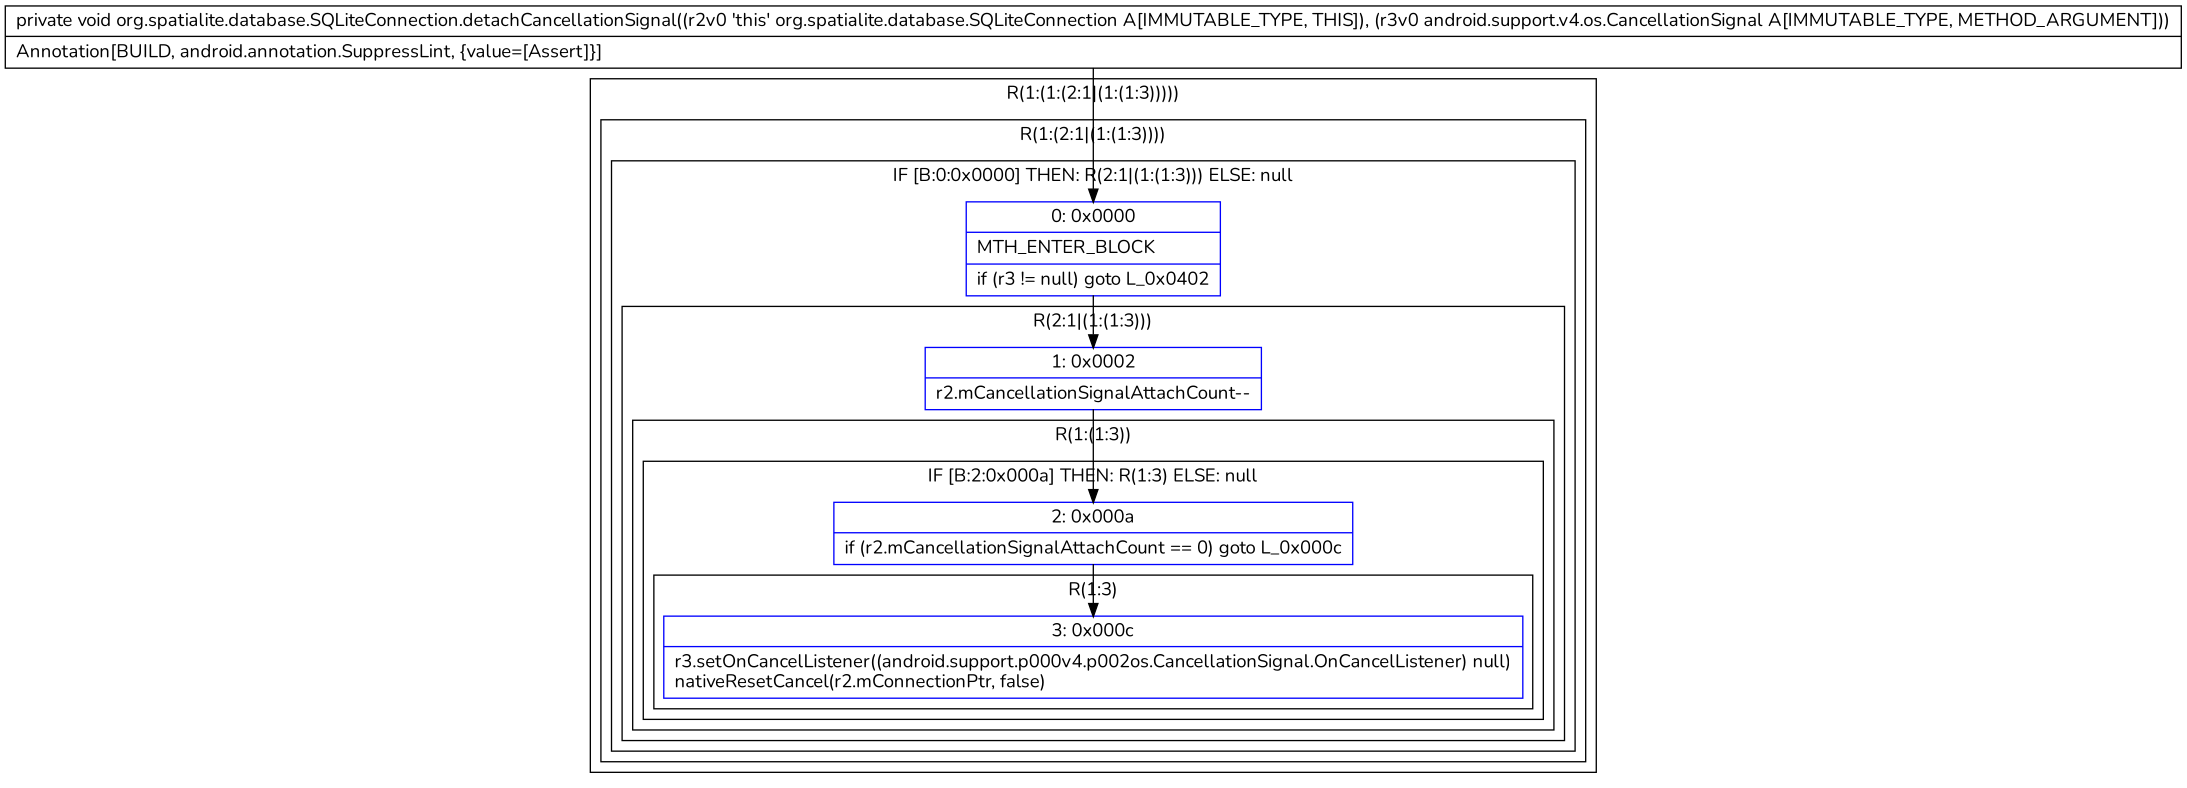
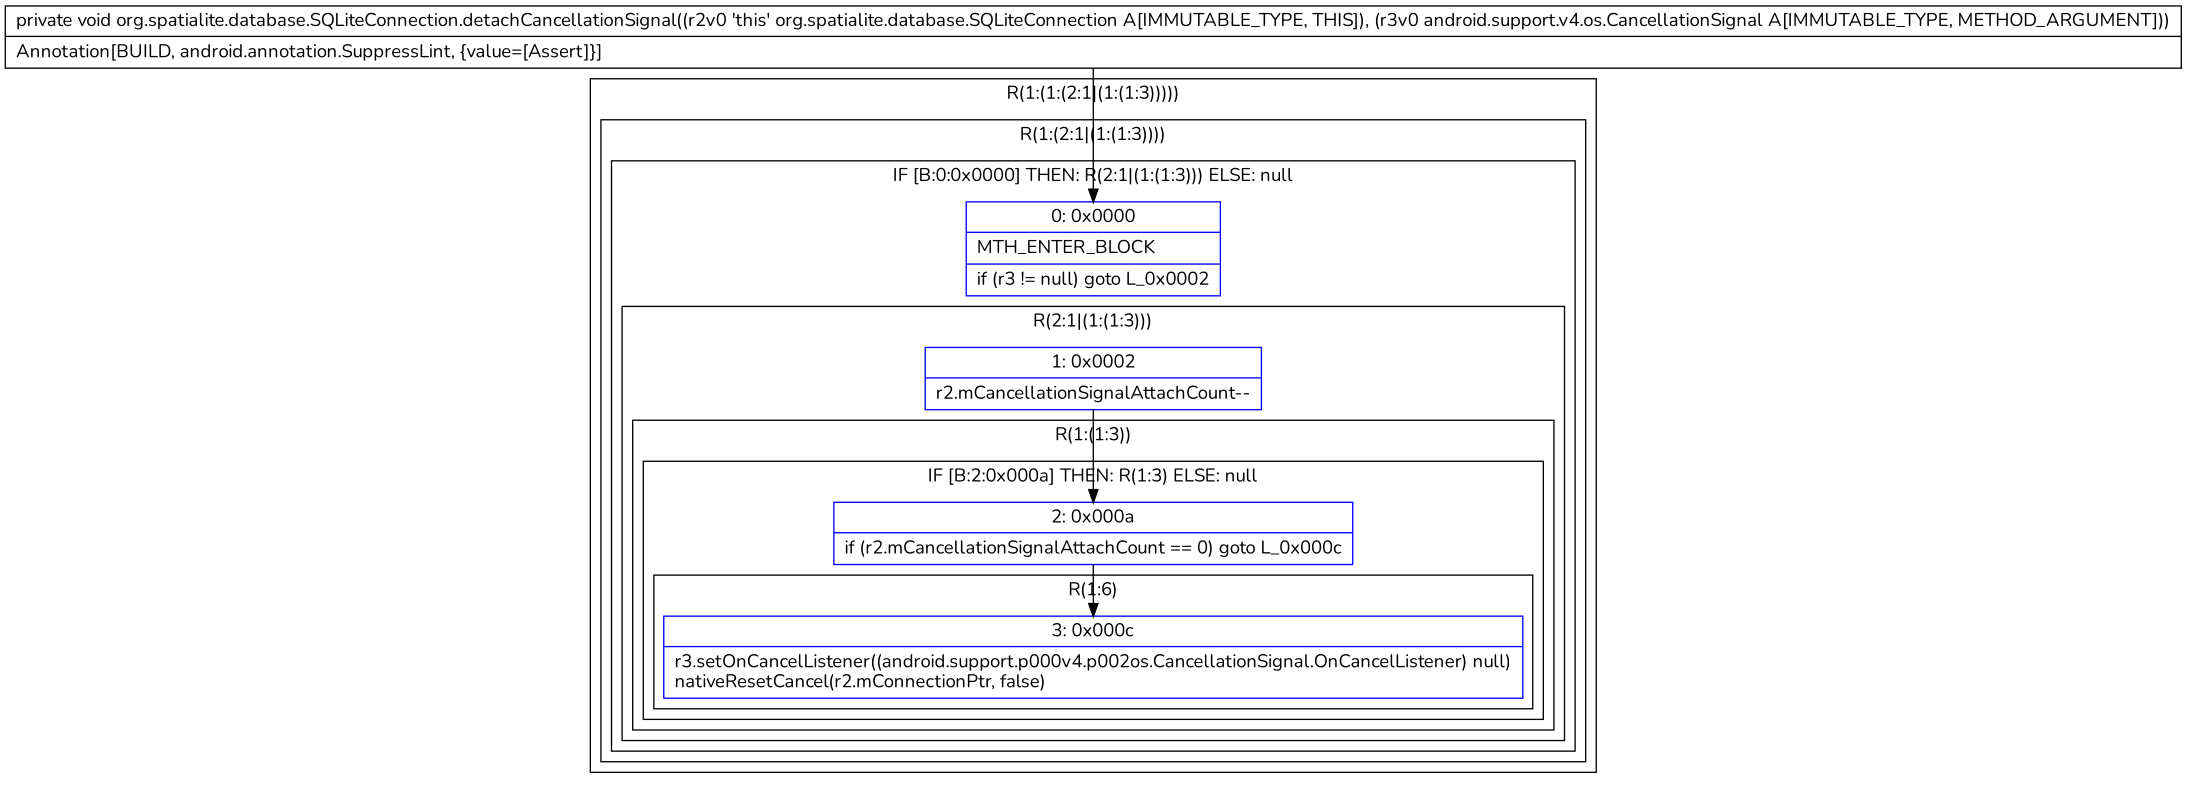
(1093, 279) -> (1093, 279)
(1093, 315) -> none
(1093, 590) -> (1093, 590)
